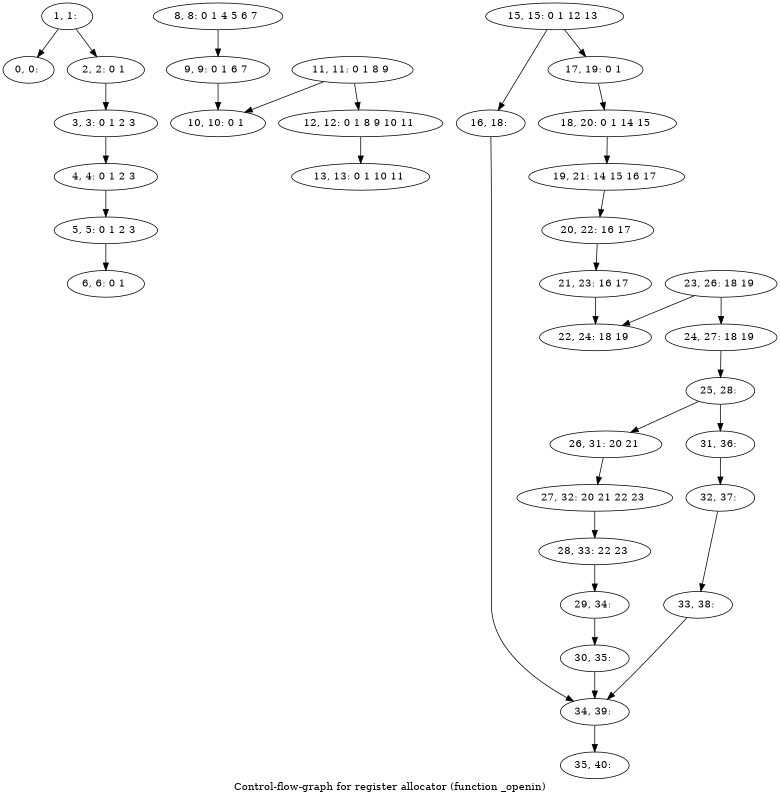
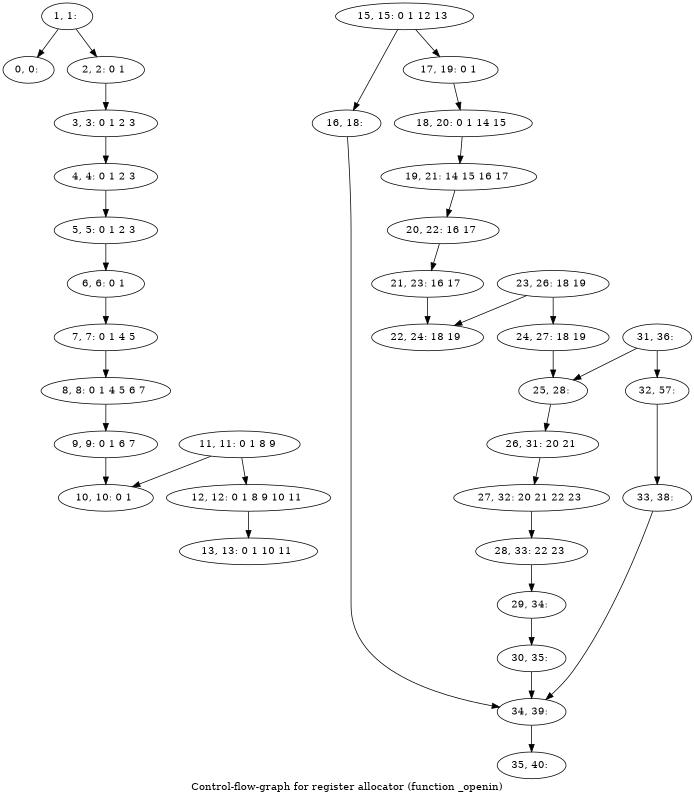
none -> (106, 337)
(720, 414) -> (609, 362)
(720, 498) -> (657, 391)
